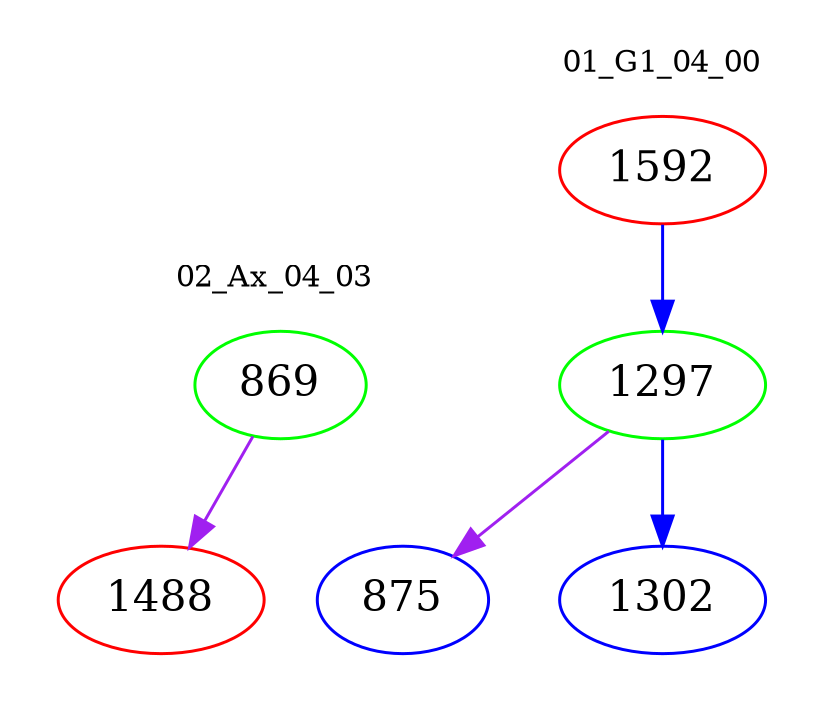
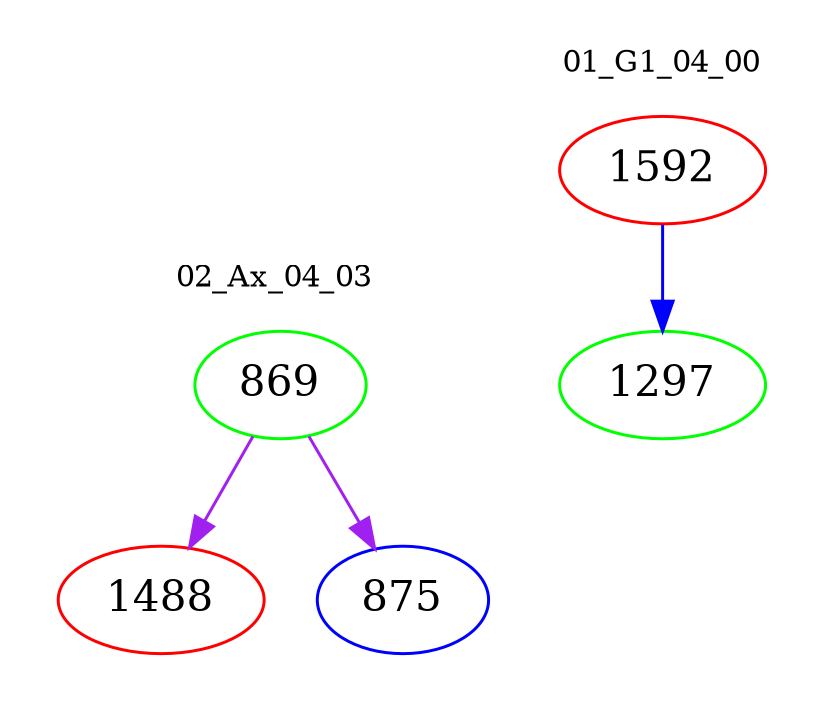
(556, 474) -> (334, 480)
(663, 600) -> none
